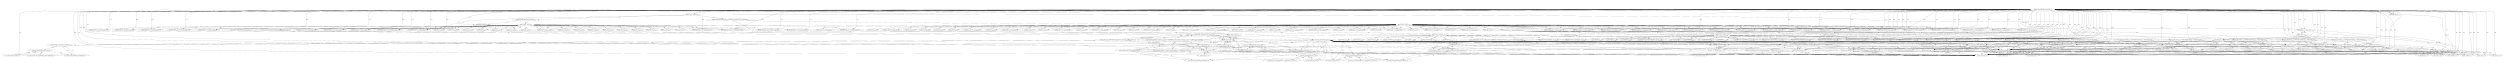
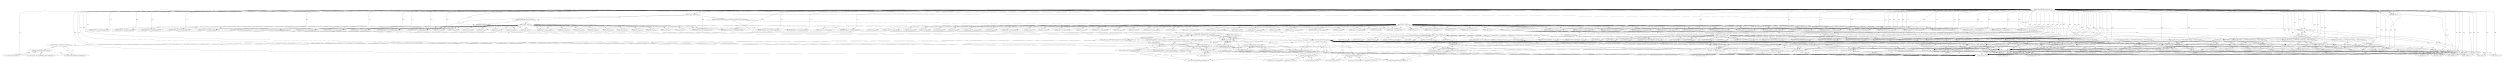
(1870, 50) -> none
